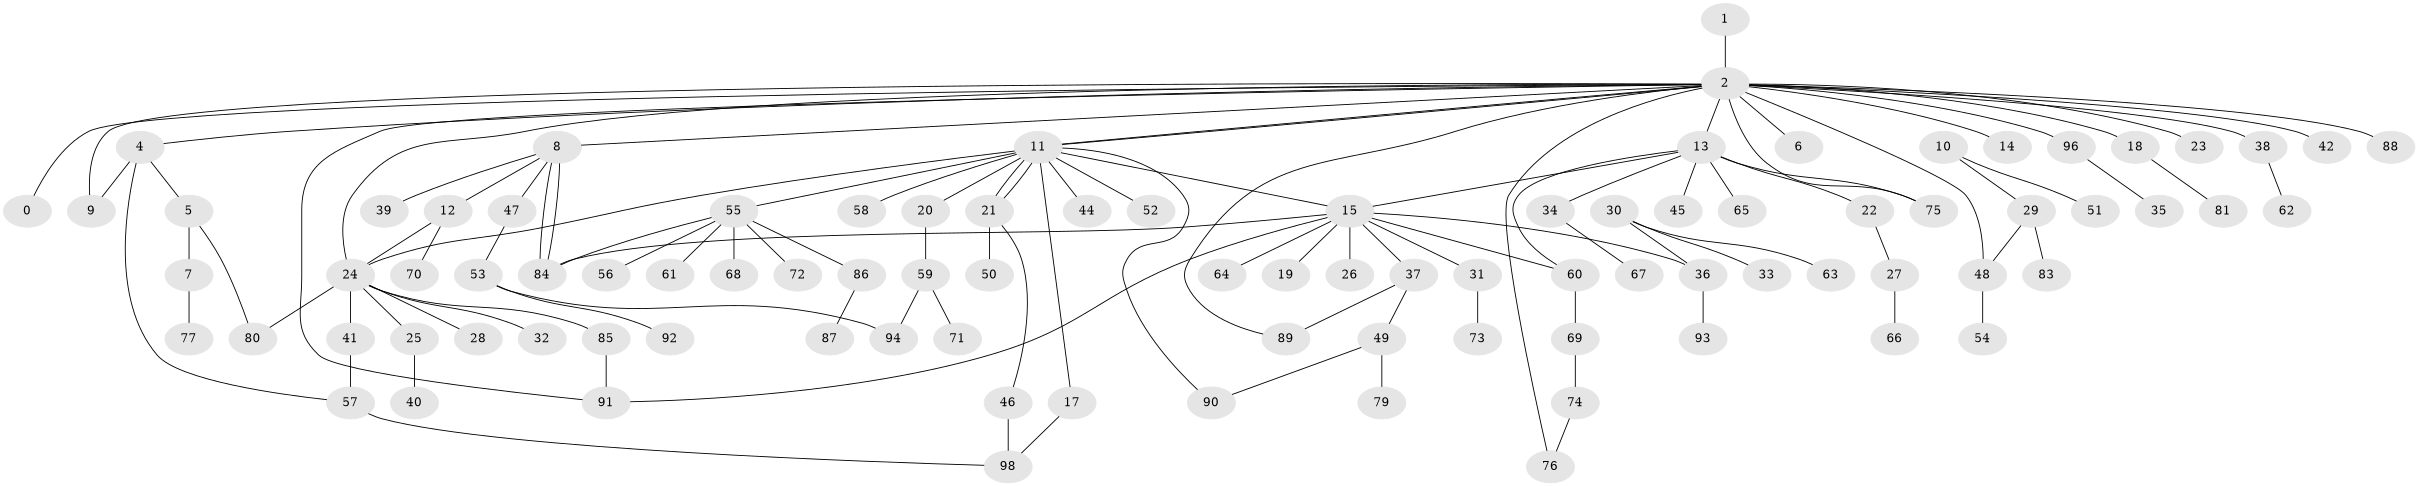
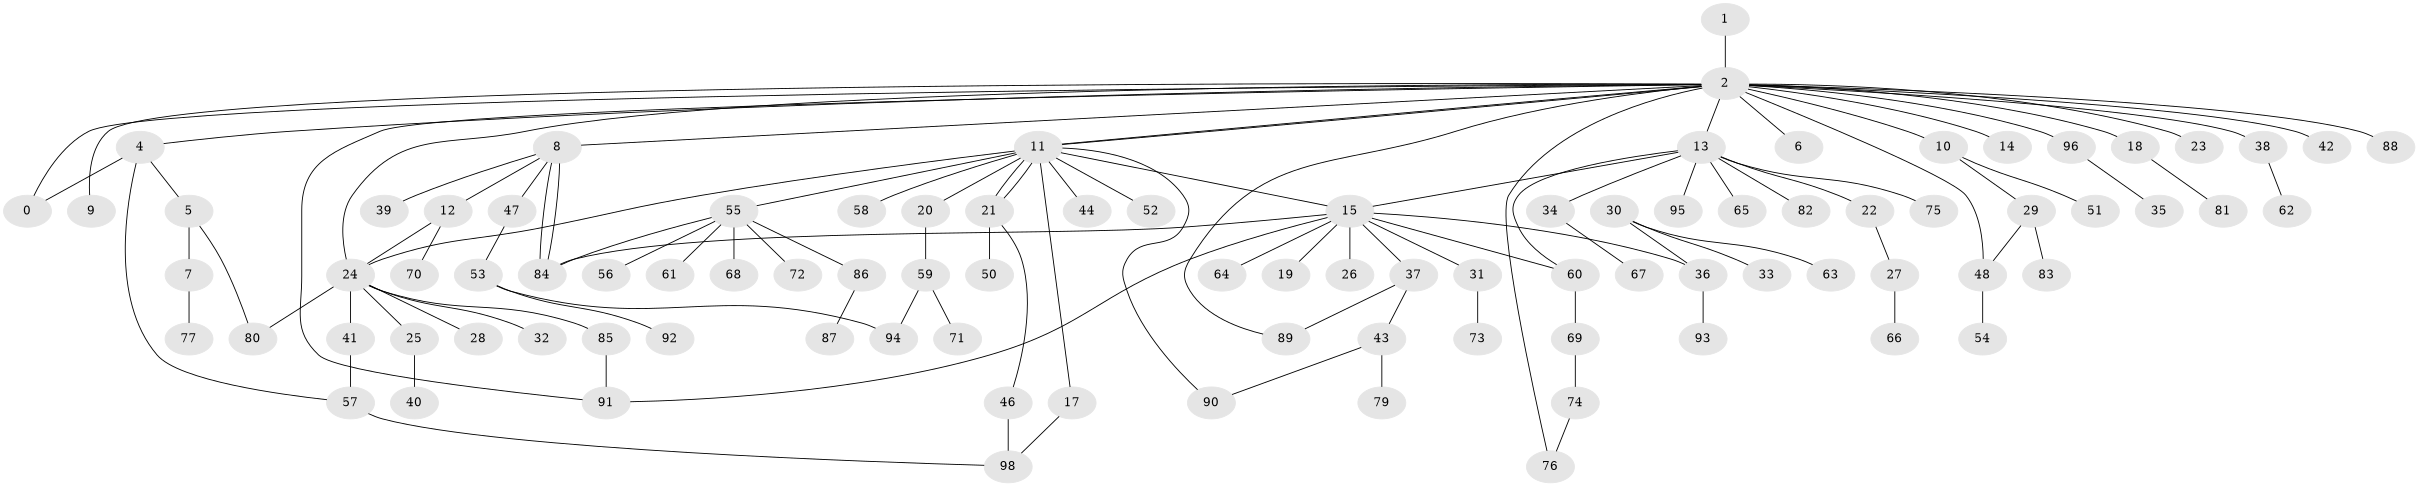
(116, 179) -> (84, 179)
(1831, 186) -> (1837, 111)
(1678, 211) -> (1678, 211)
none -> (1806, 211)
(1382, 339) -> (1382, 339)
